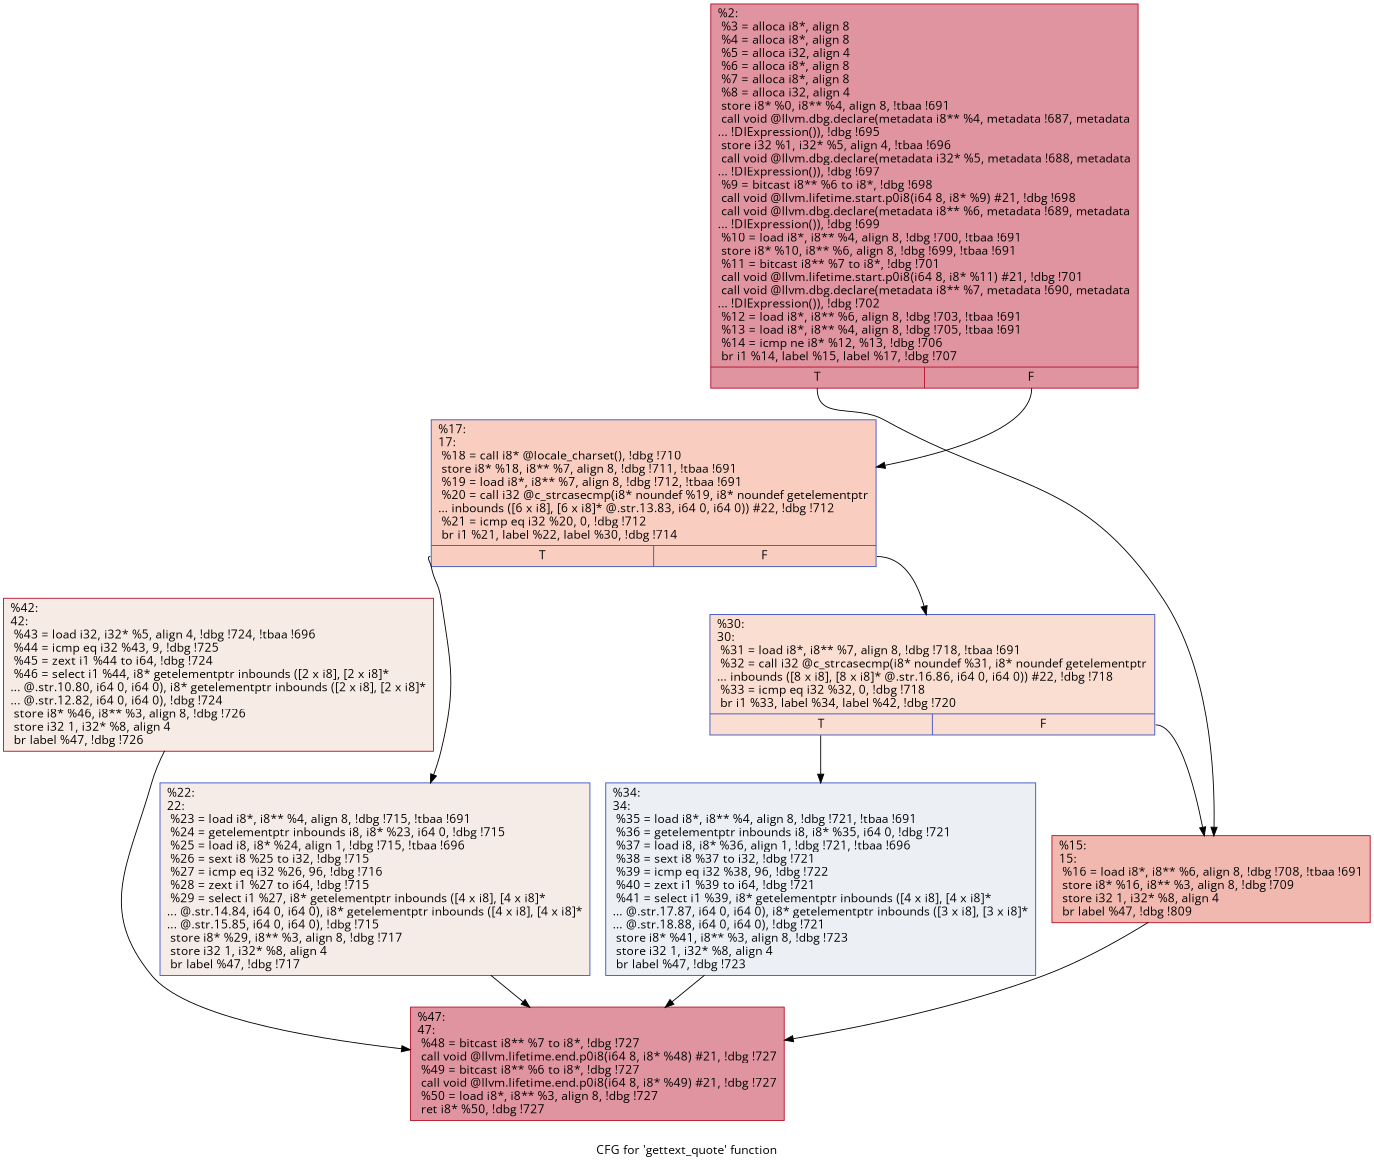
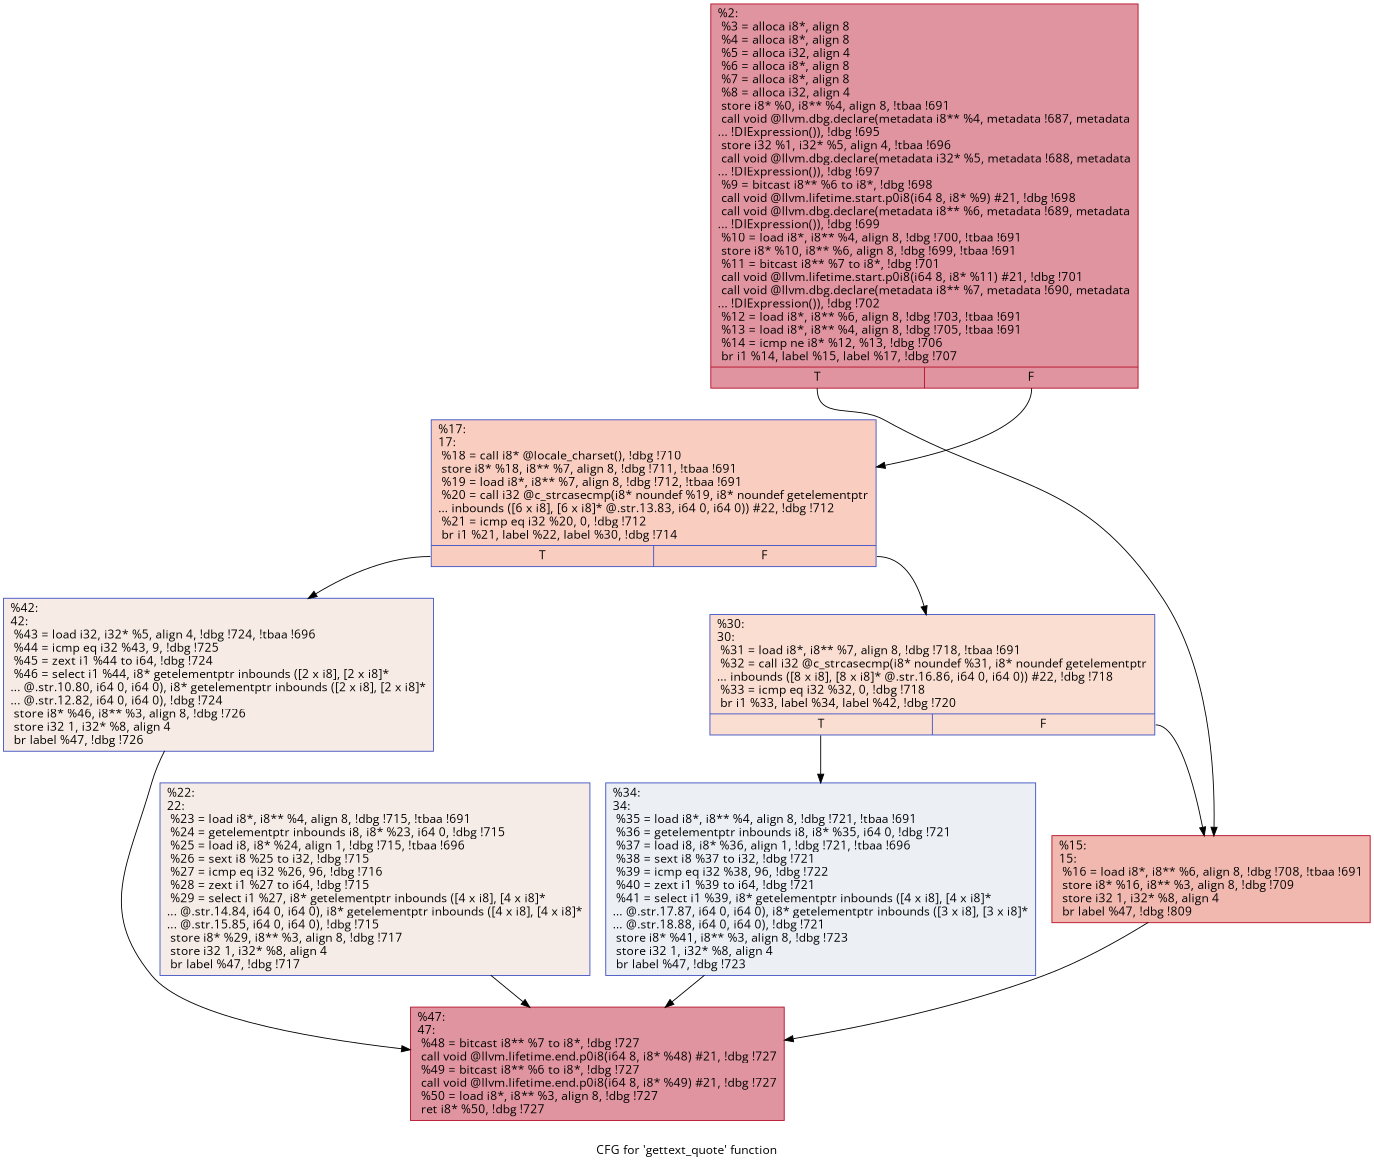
(450, 665) -> (371, 567)
(218, 675) -> (218, 675)
